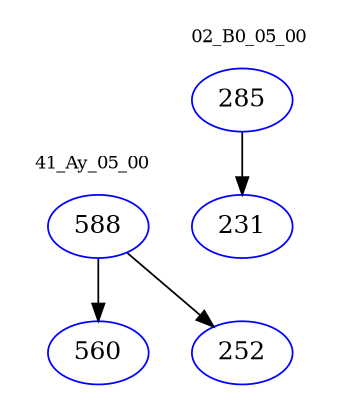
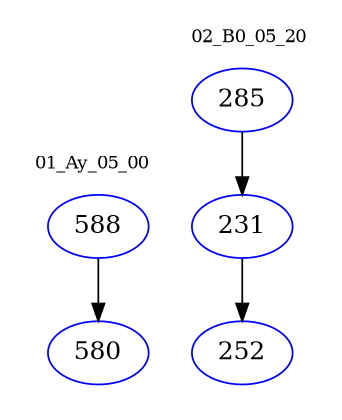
(249, 38) -> (249, 38)
(92, 164) -> (92, 164)
(151, 273) -> (242, 281)
(98, 353) -> (98, 353)
